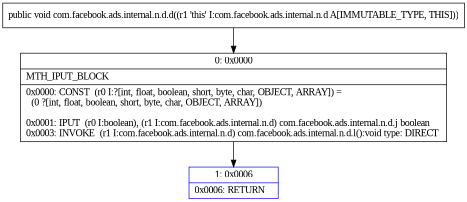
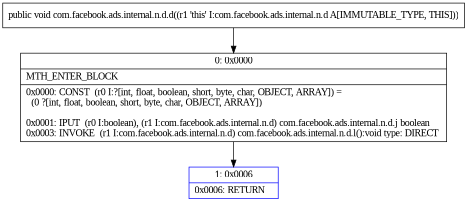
(68, 77) -> (72, 77)
